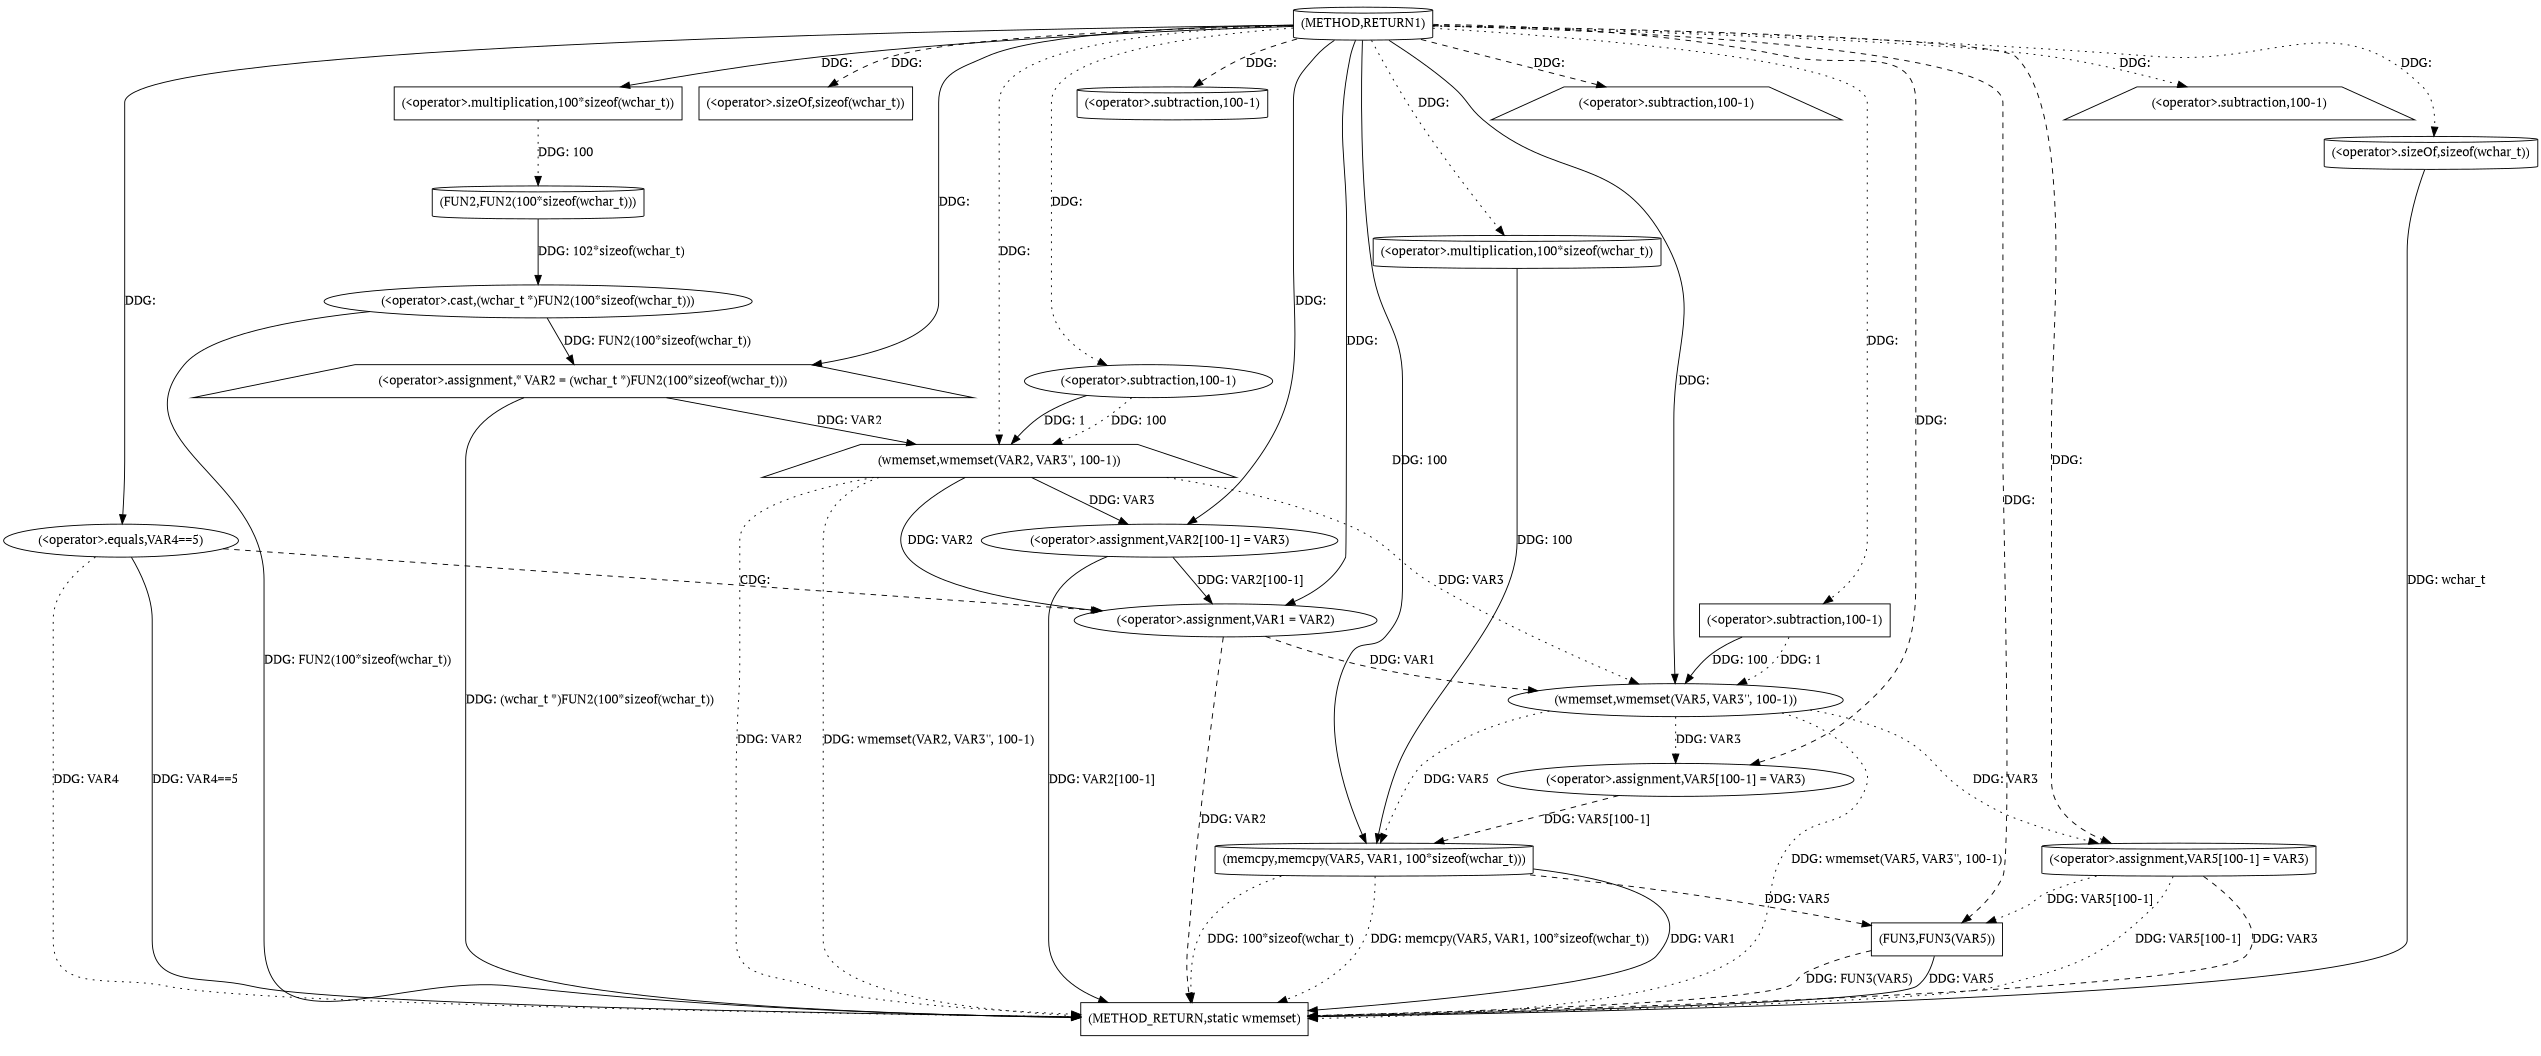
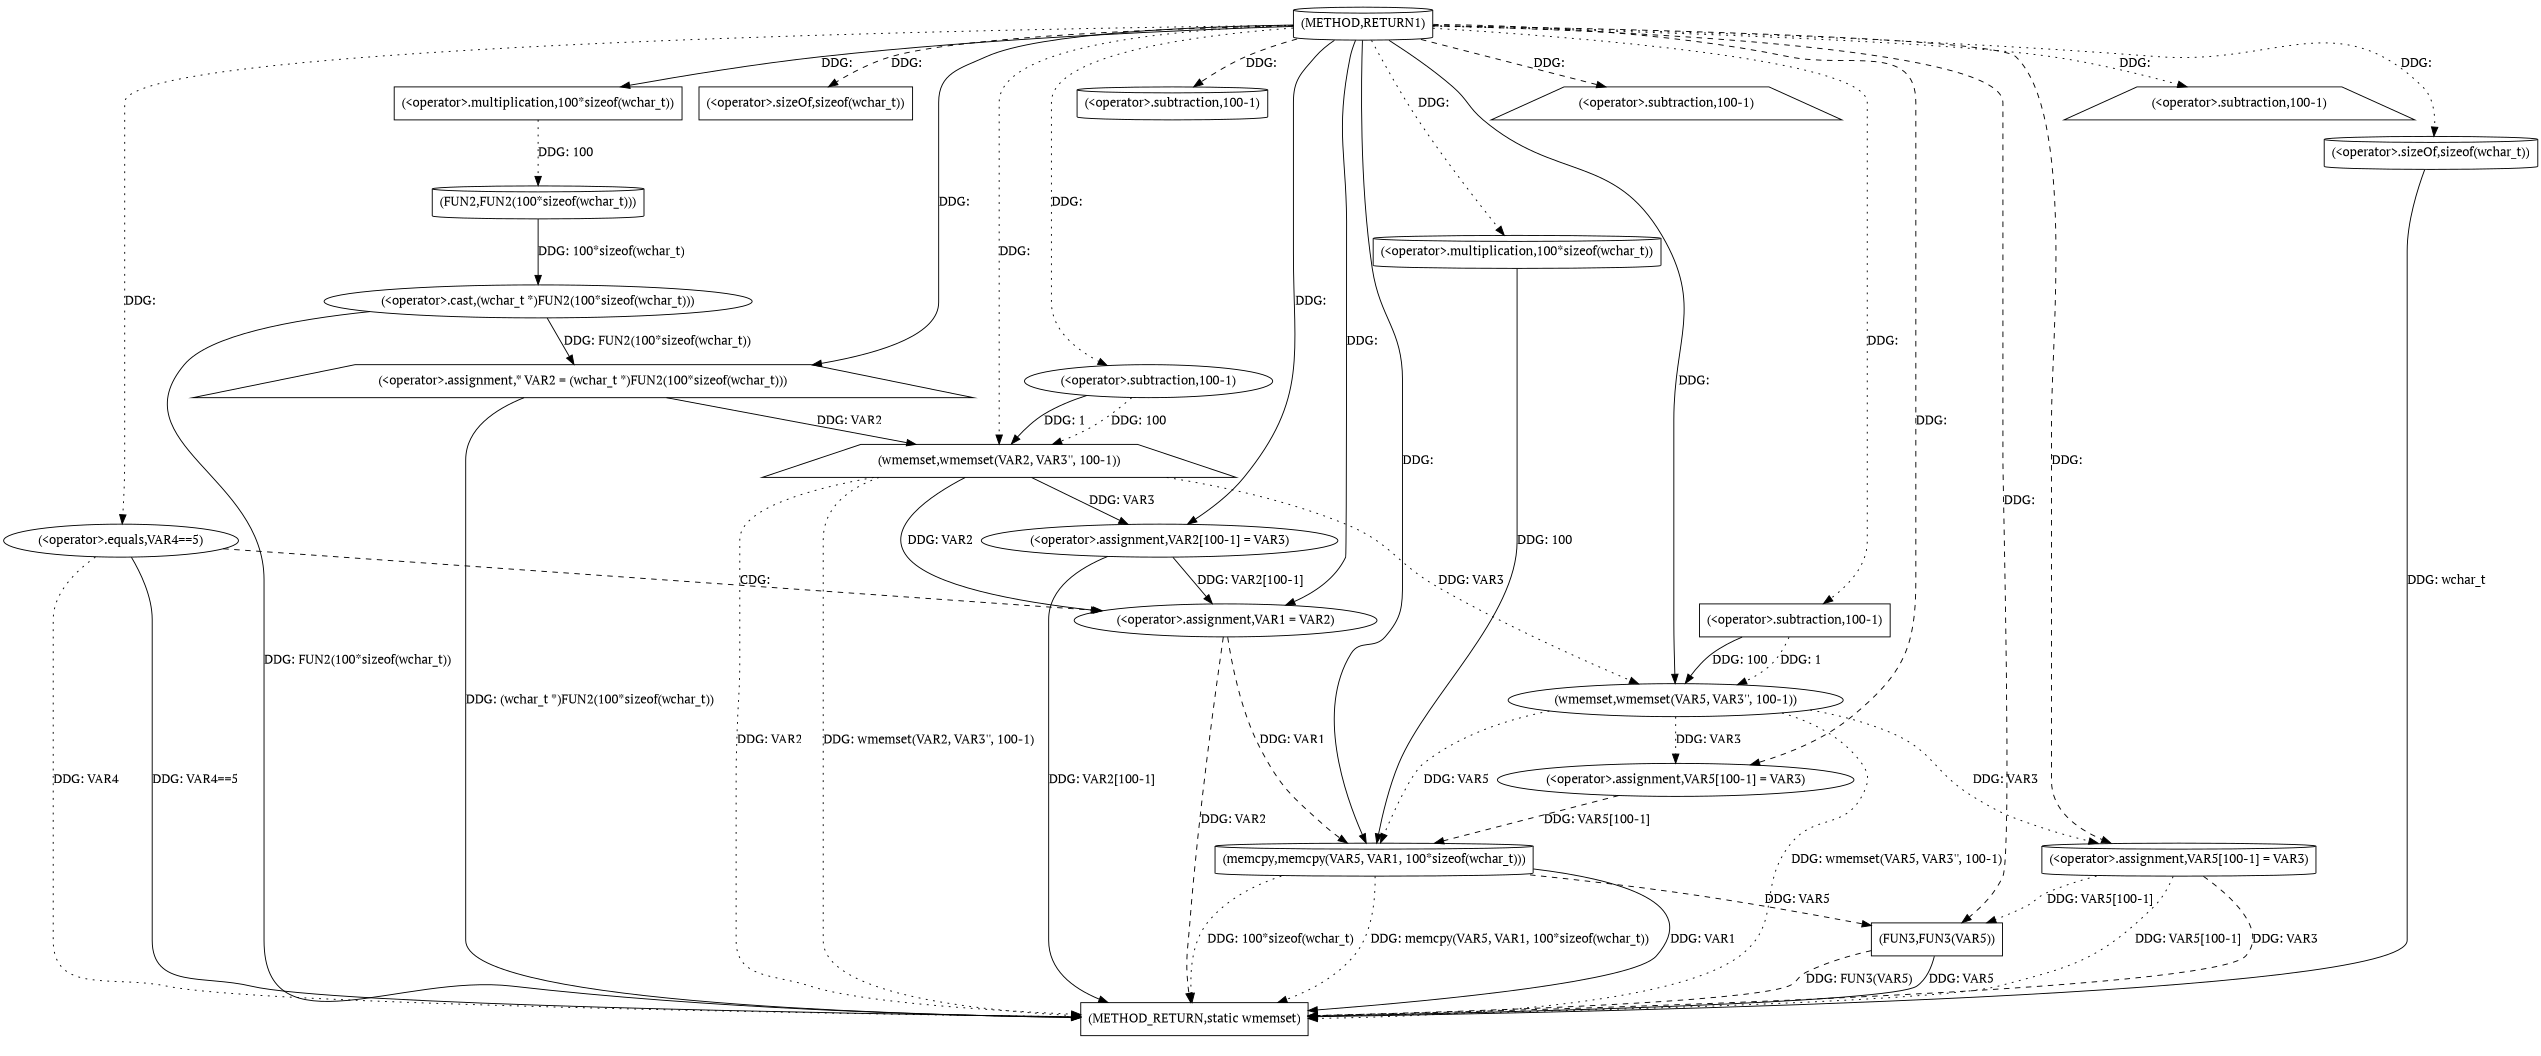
(500, 49) -> (500, 49)
(611, 252) -> (611, 252)
(1420, 461) -> (1420, 461)
(1395, 672) -> (1261, 750)
